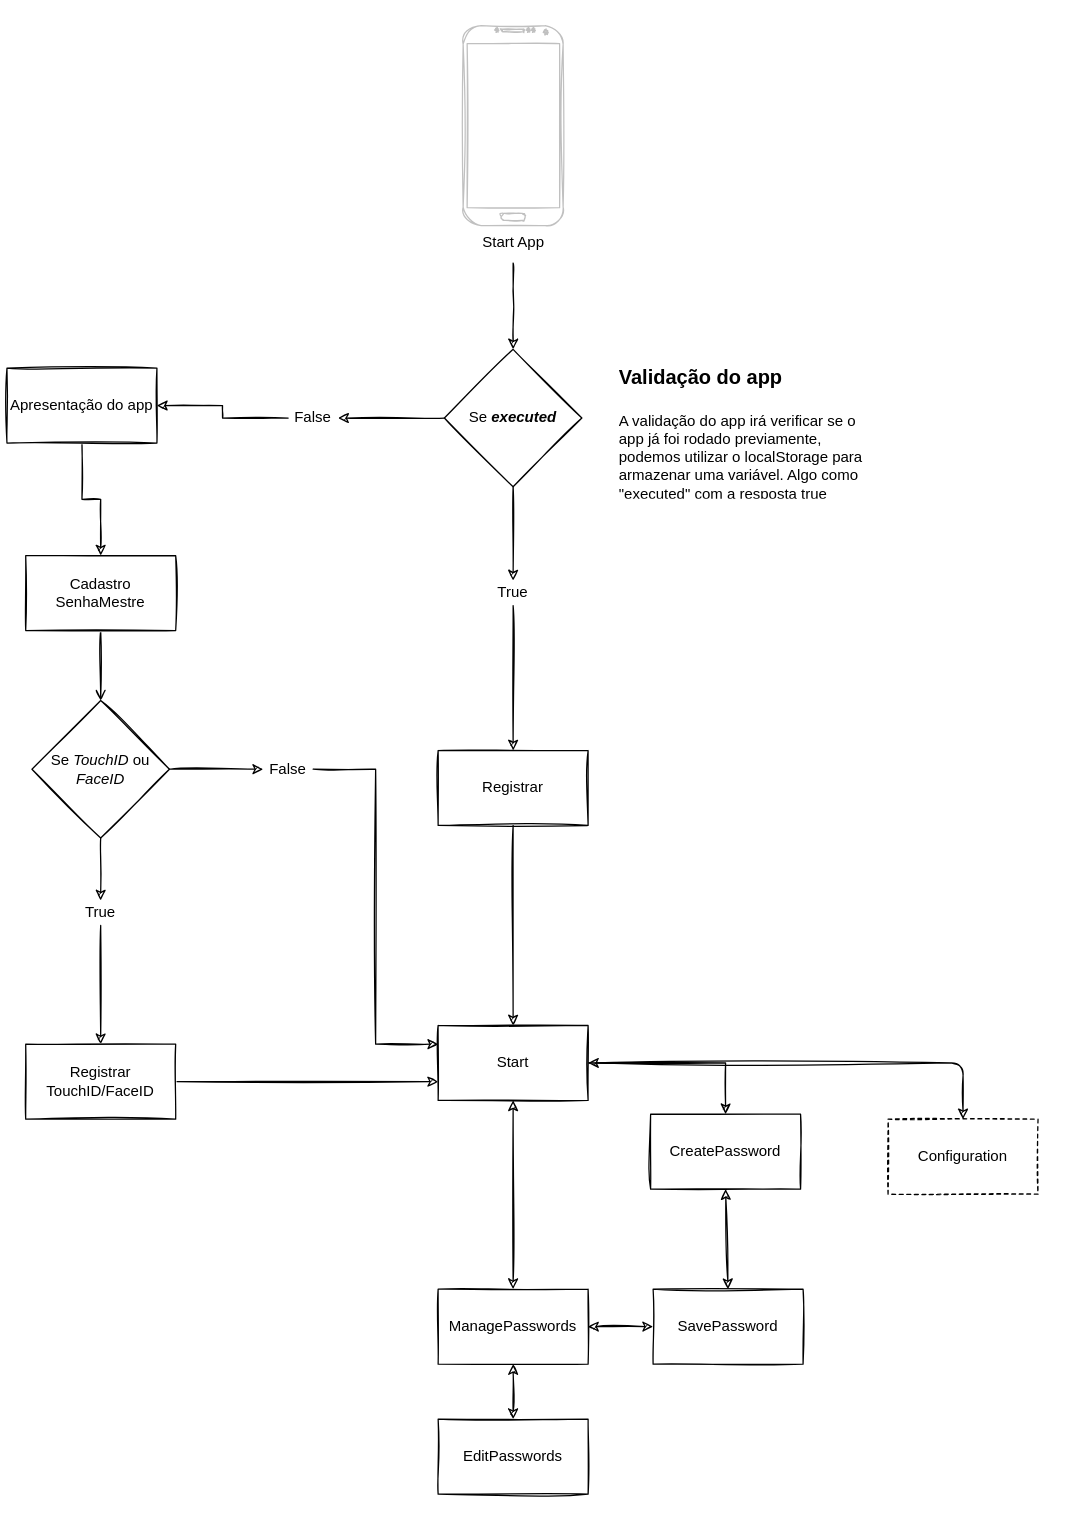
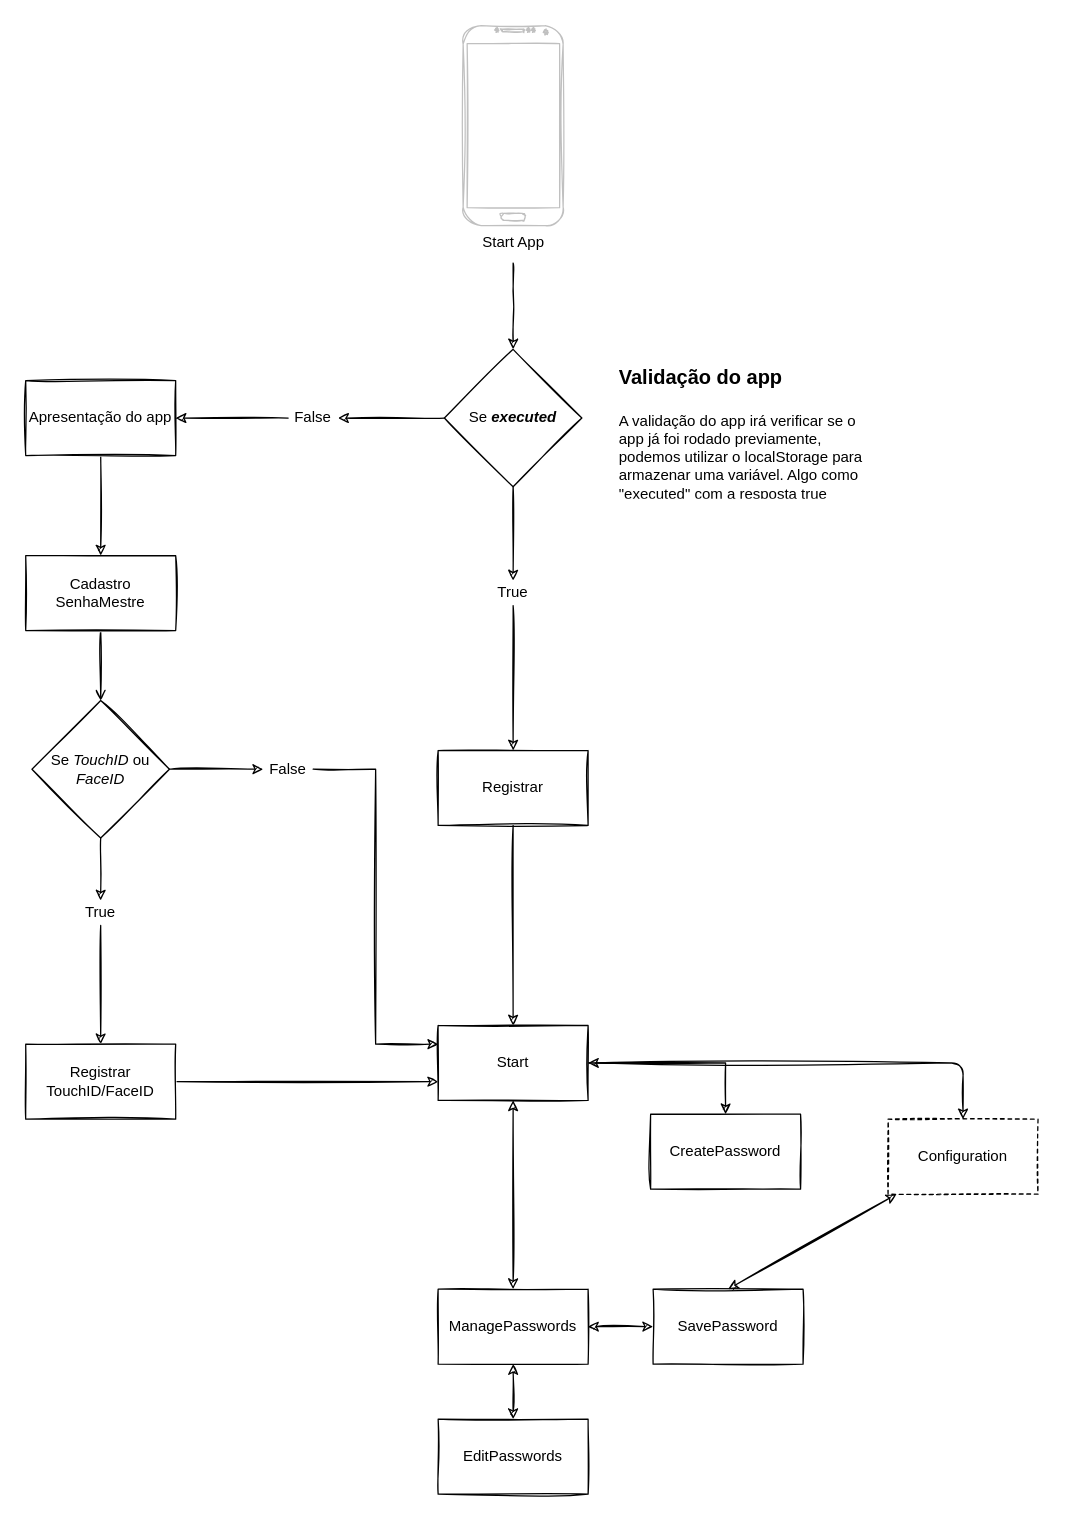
(82, 406) -> (101, 418)
(727, 1239) -> (812, 1242)
